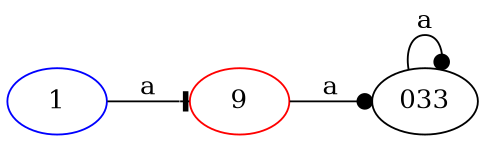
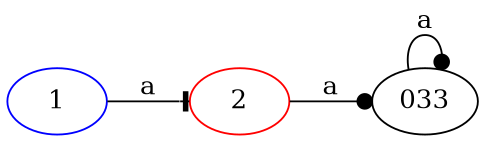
(240, 101) -> (240, 101)
